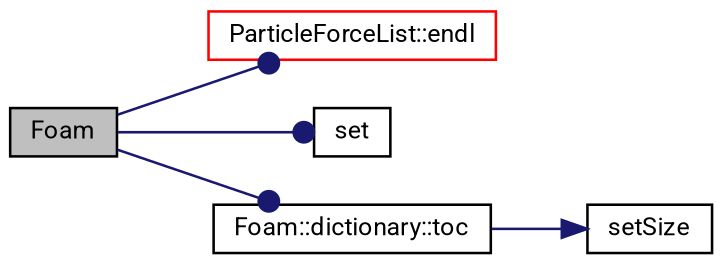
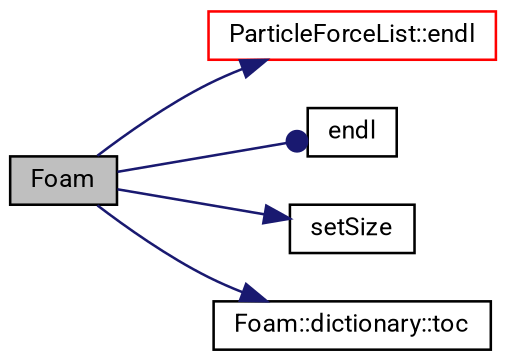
(188, 91) -> (167, 107)
(352, 132) -> (352, 132)
(188, 174) -> (167, 254)
(527, 229) -> (191, 202)
